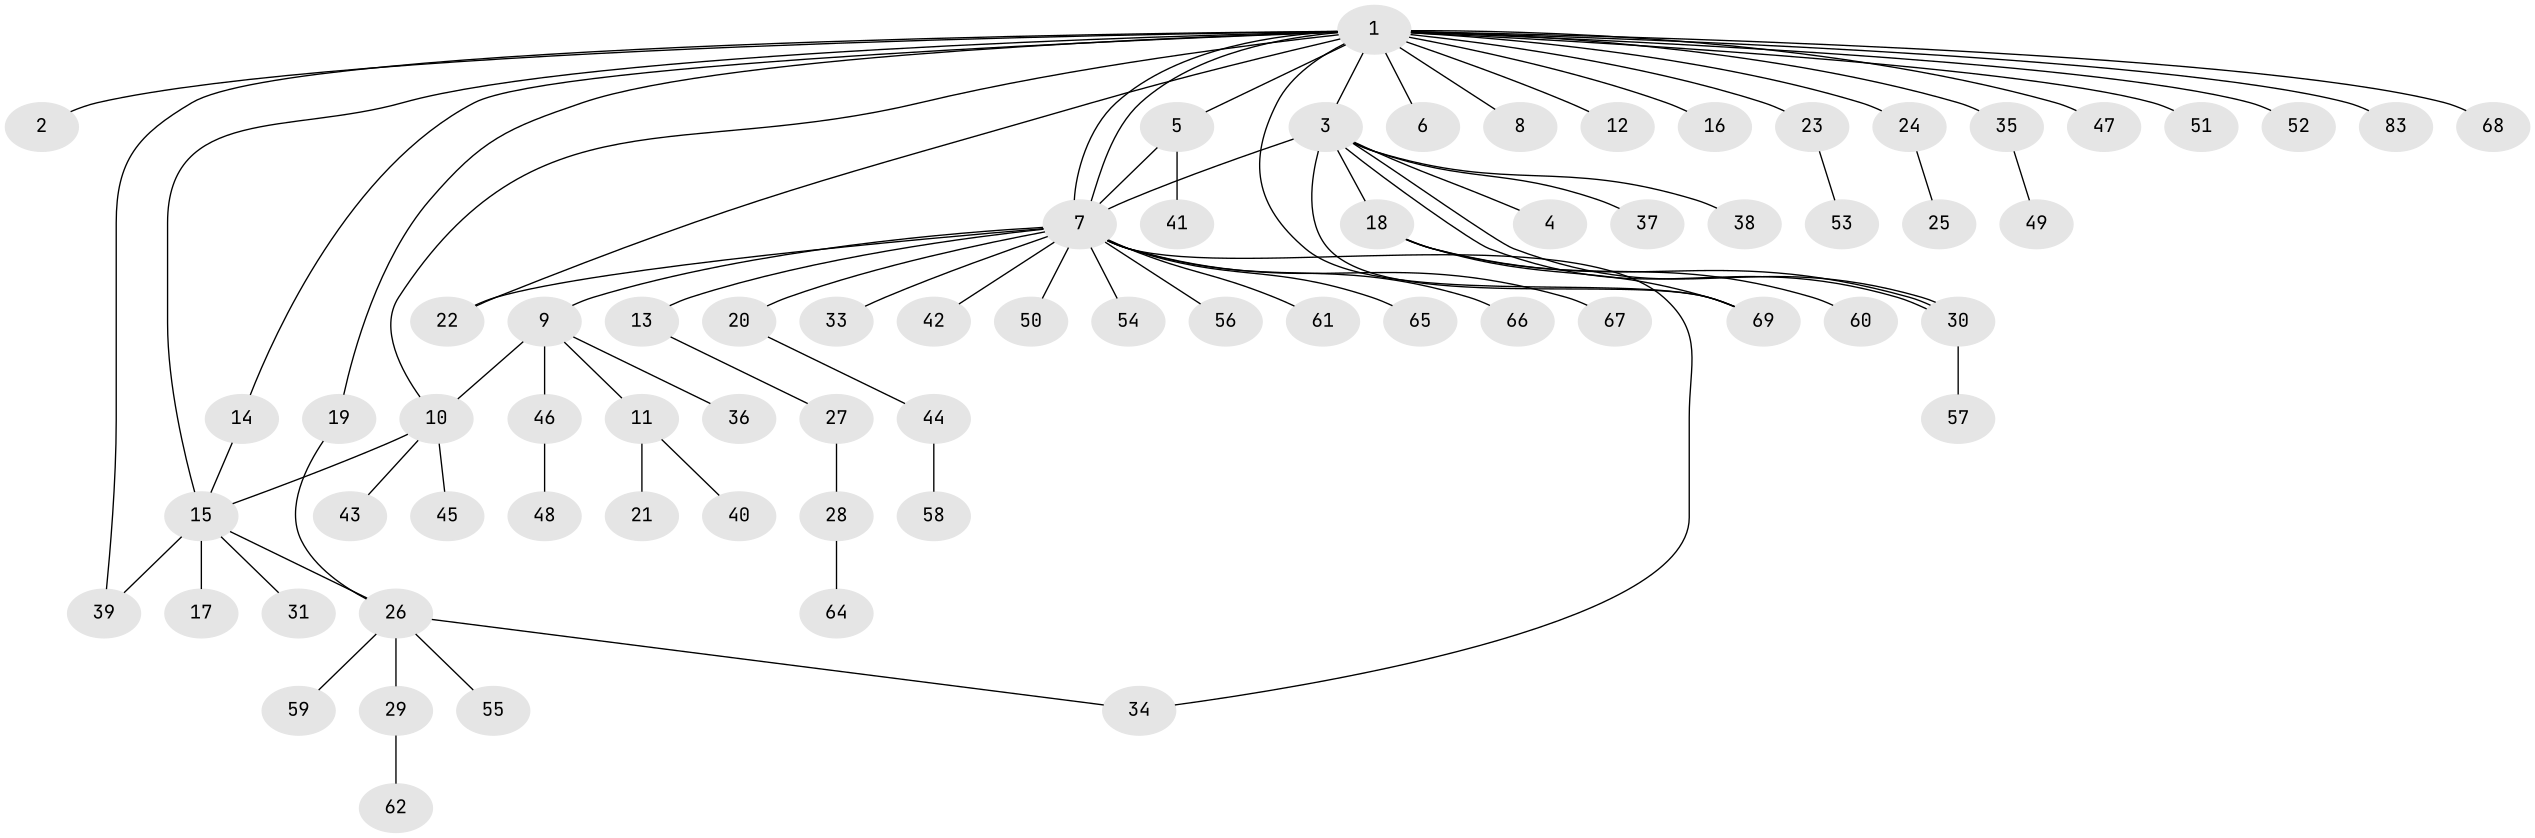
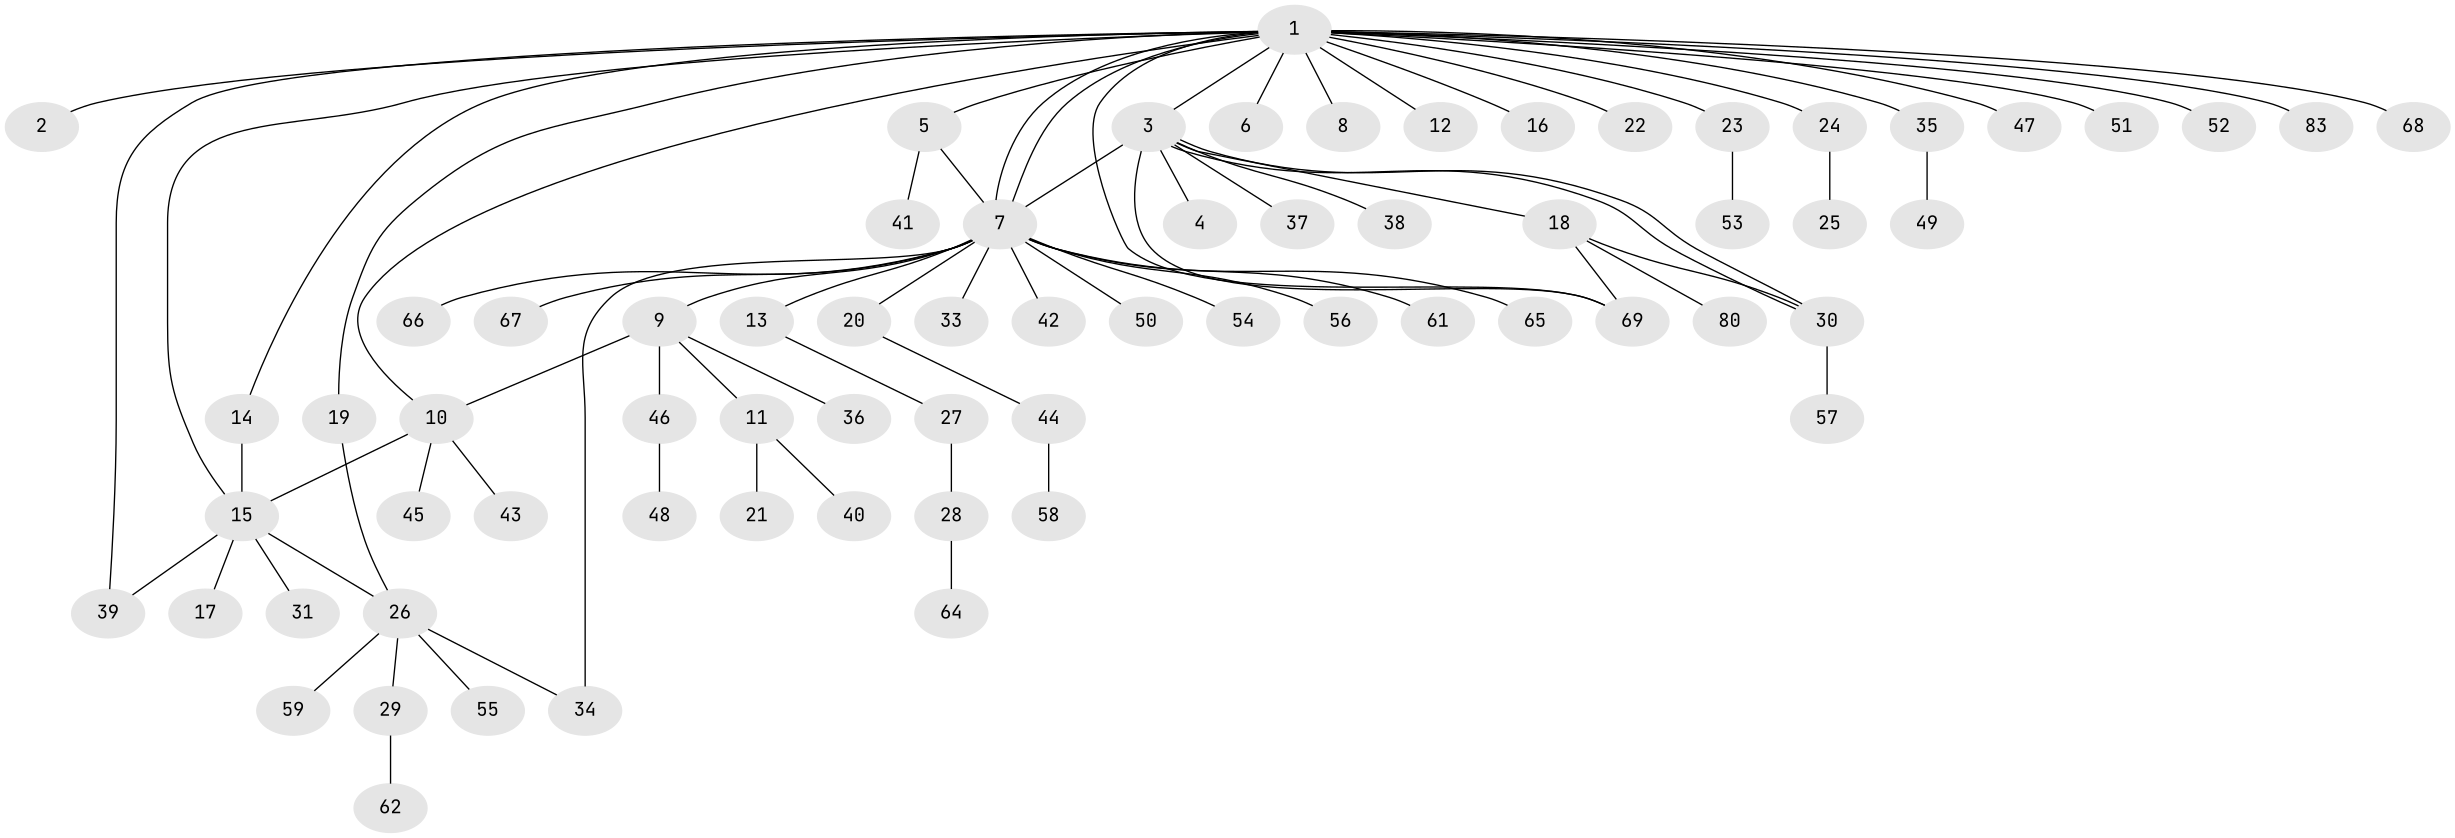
(686, 265) -> none
(1861, 322) -> (1730, 322)
